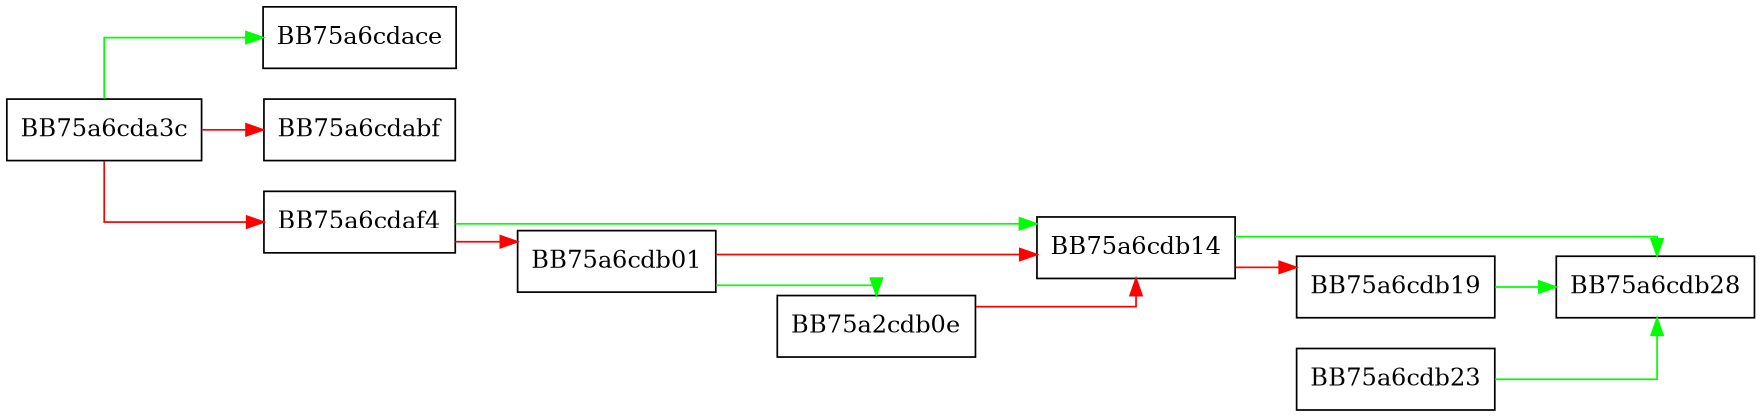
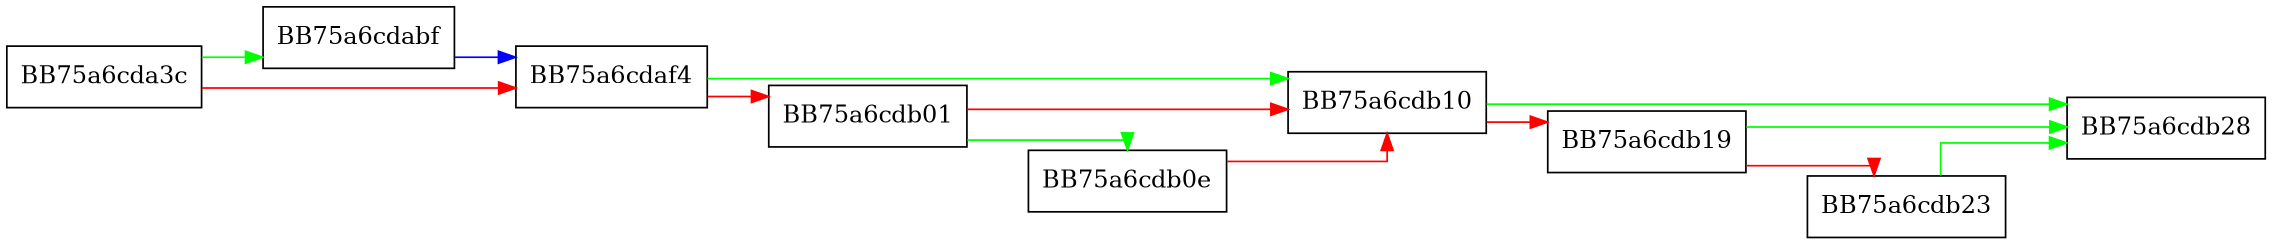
(360, 38) -> none
none -> (477, 57)
(224, 130) -> (224, 57)
none -> (1811, 166)
(1136, 248) -> (1387, 102)
(876, 326) -> (1128, 181)
